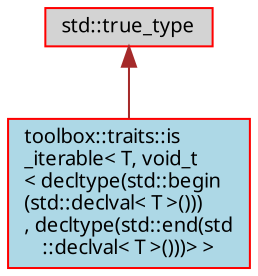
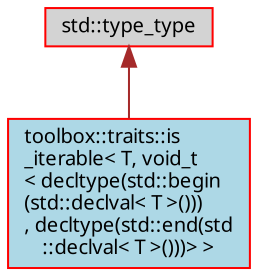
(129, 27) -> (129, 27)
